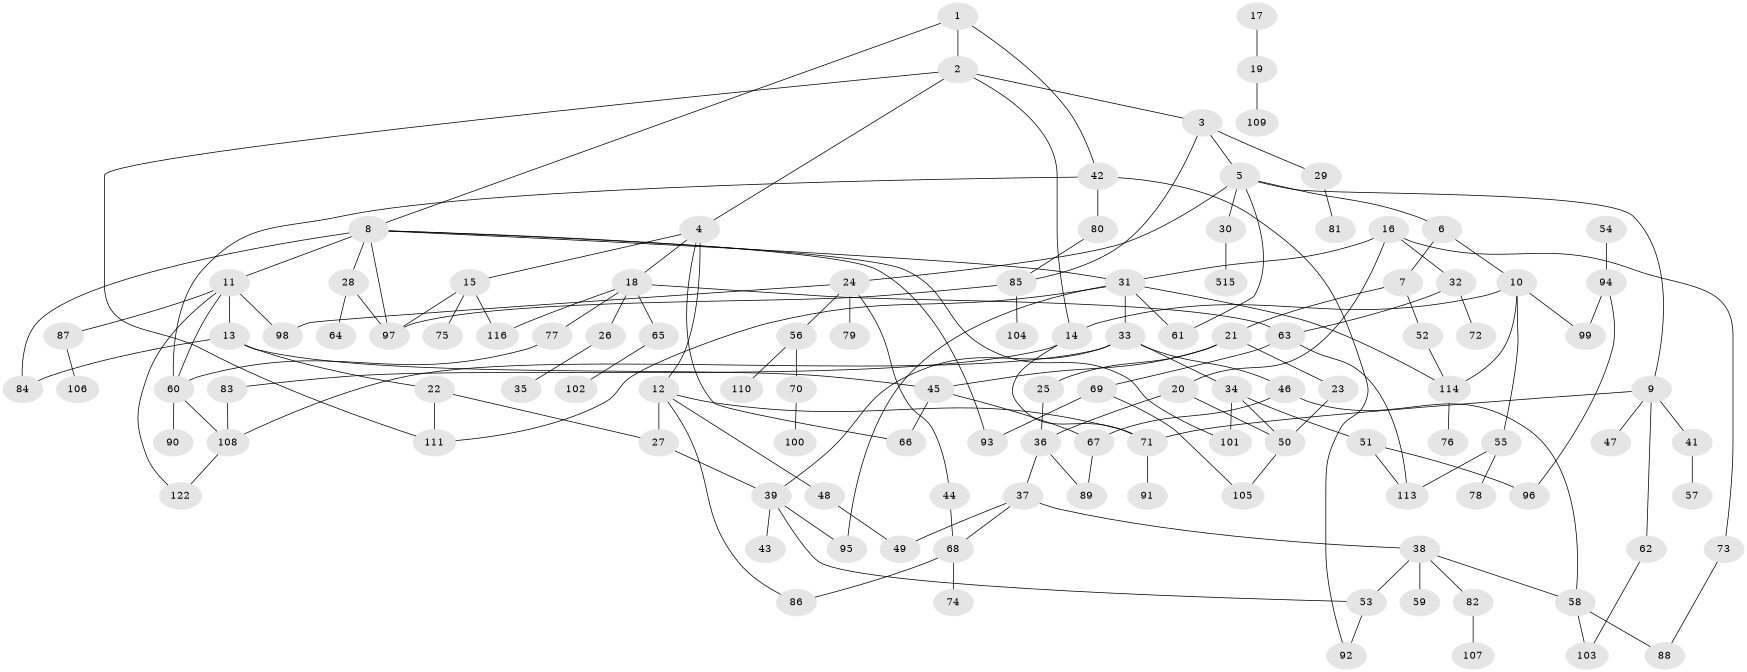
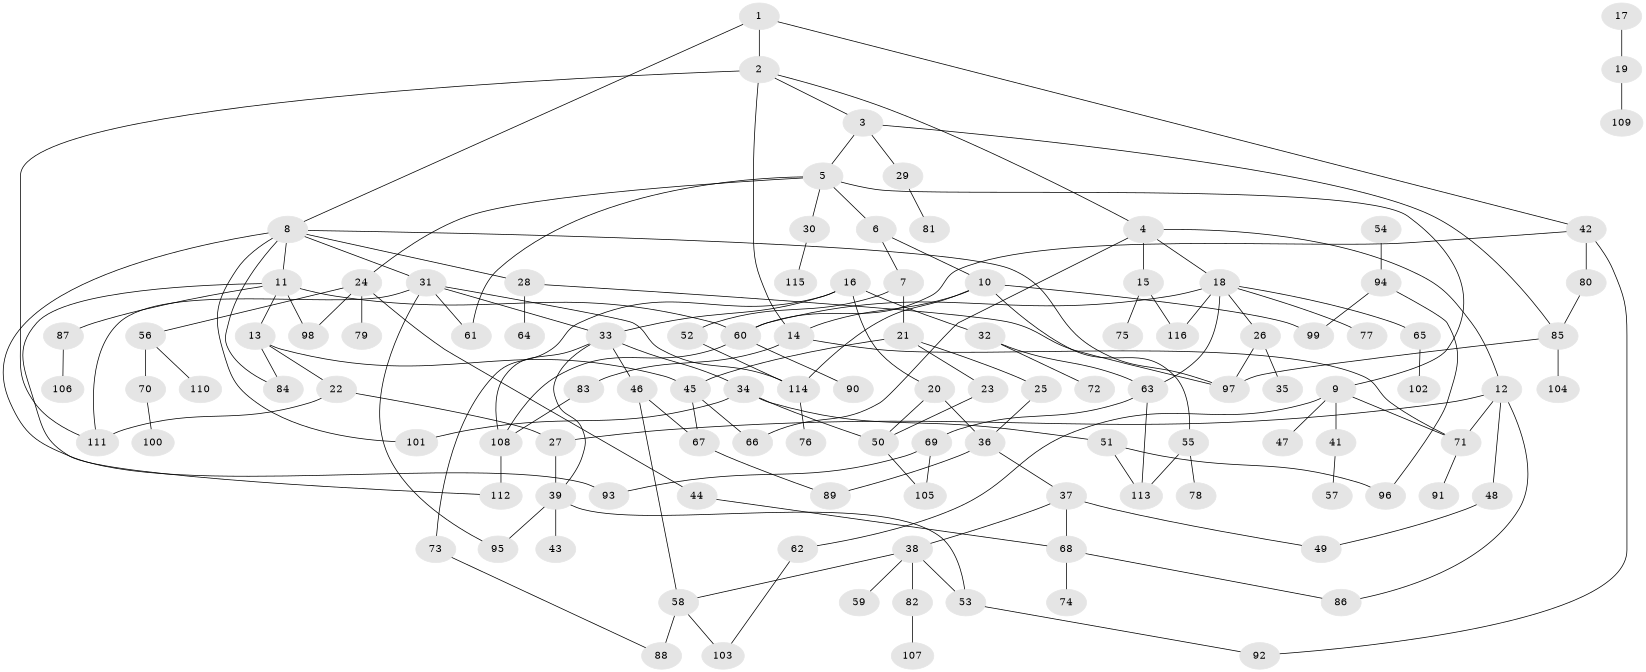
(1254, 262) -> (730, 313)
(1226, 283) -> (796, 283)
(432, 308) -> (1245, 363)
(442, 363) -> (978, 304)
(181, 496) -> (501, 496)
